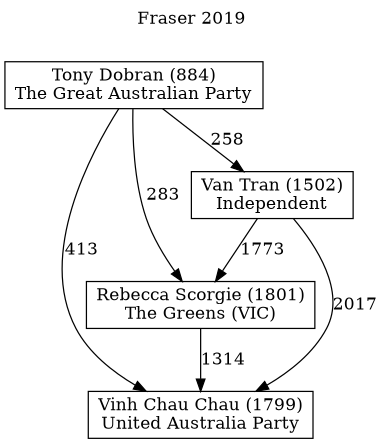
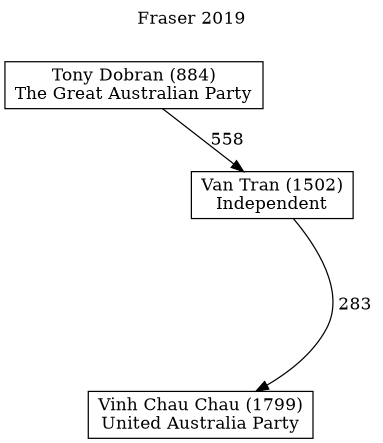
(228, 140) -> (228, 140)
(63, 255) -> none
(201, 305) -> none
(356, 305) -> (356, 305)
